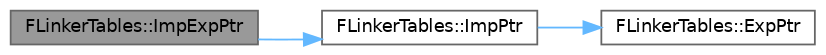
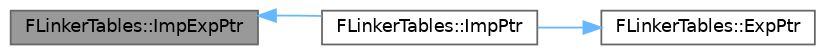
(281, 40) -> (299, 16)
